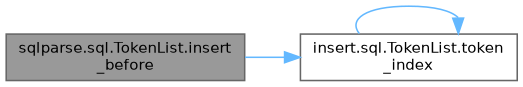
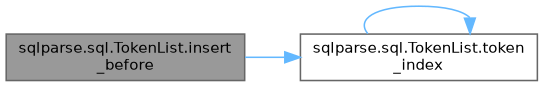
(409, 57) -> (419, 57)
